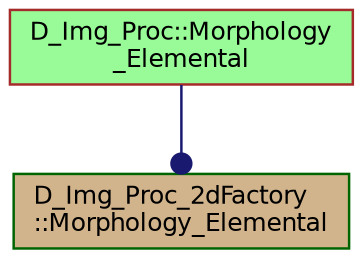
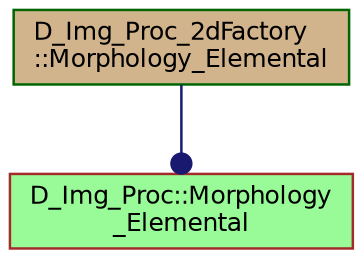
(181, 119) -> (181, 119)
